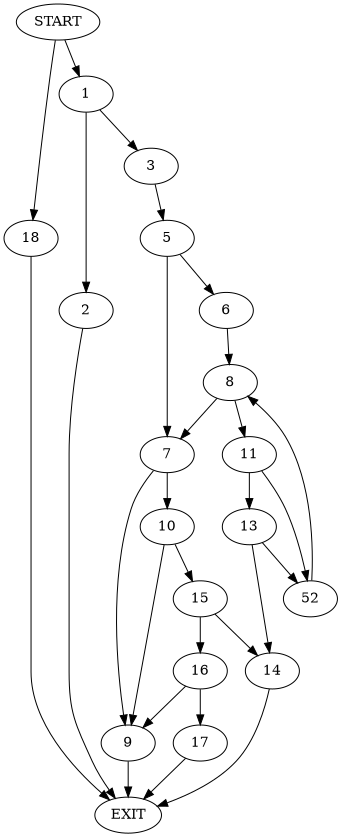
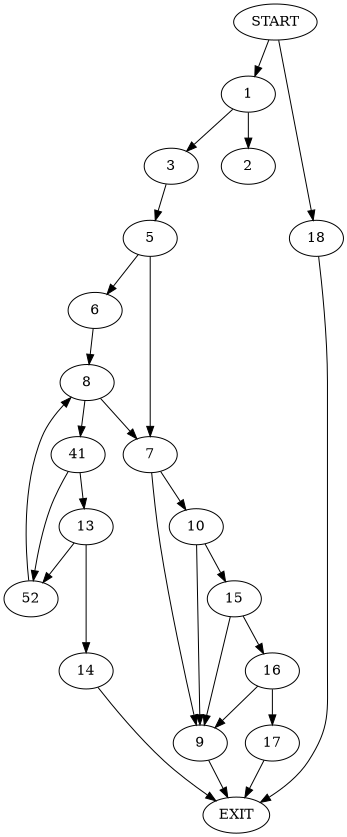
(249, 455) -> (78, 455)
(69, 563) -> none
(233, 631) -> (218, 666)
